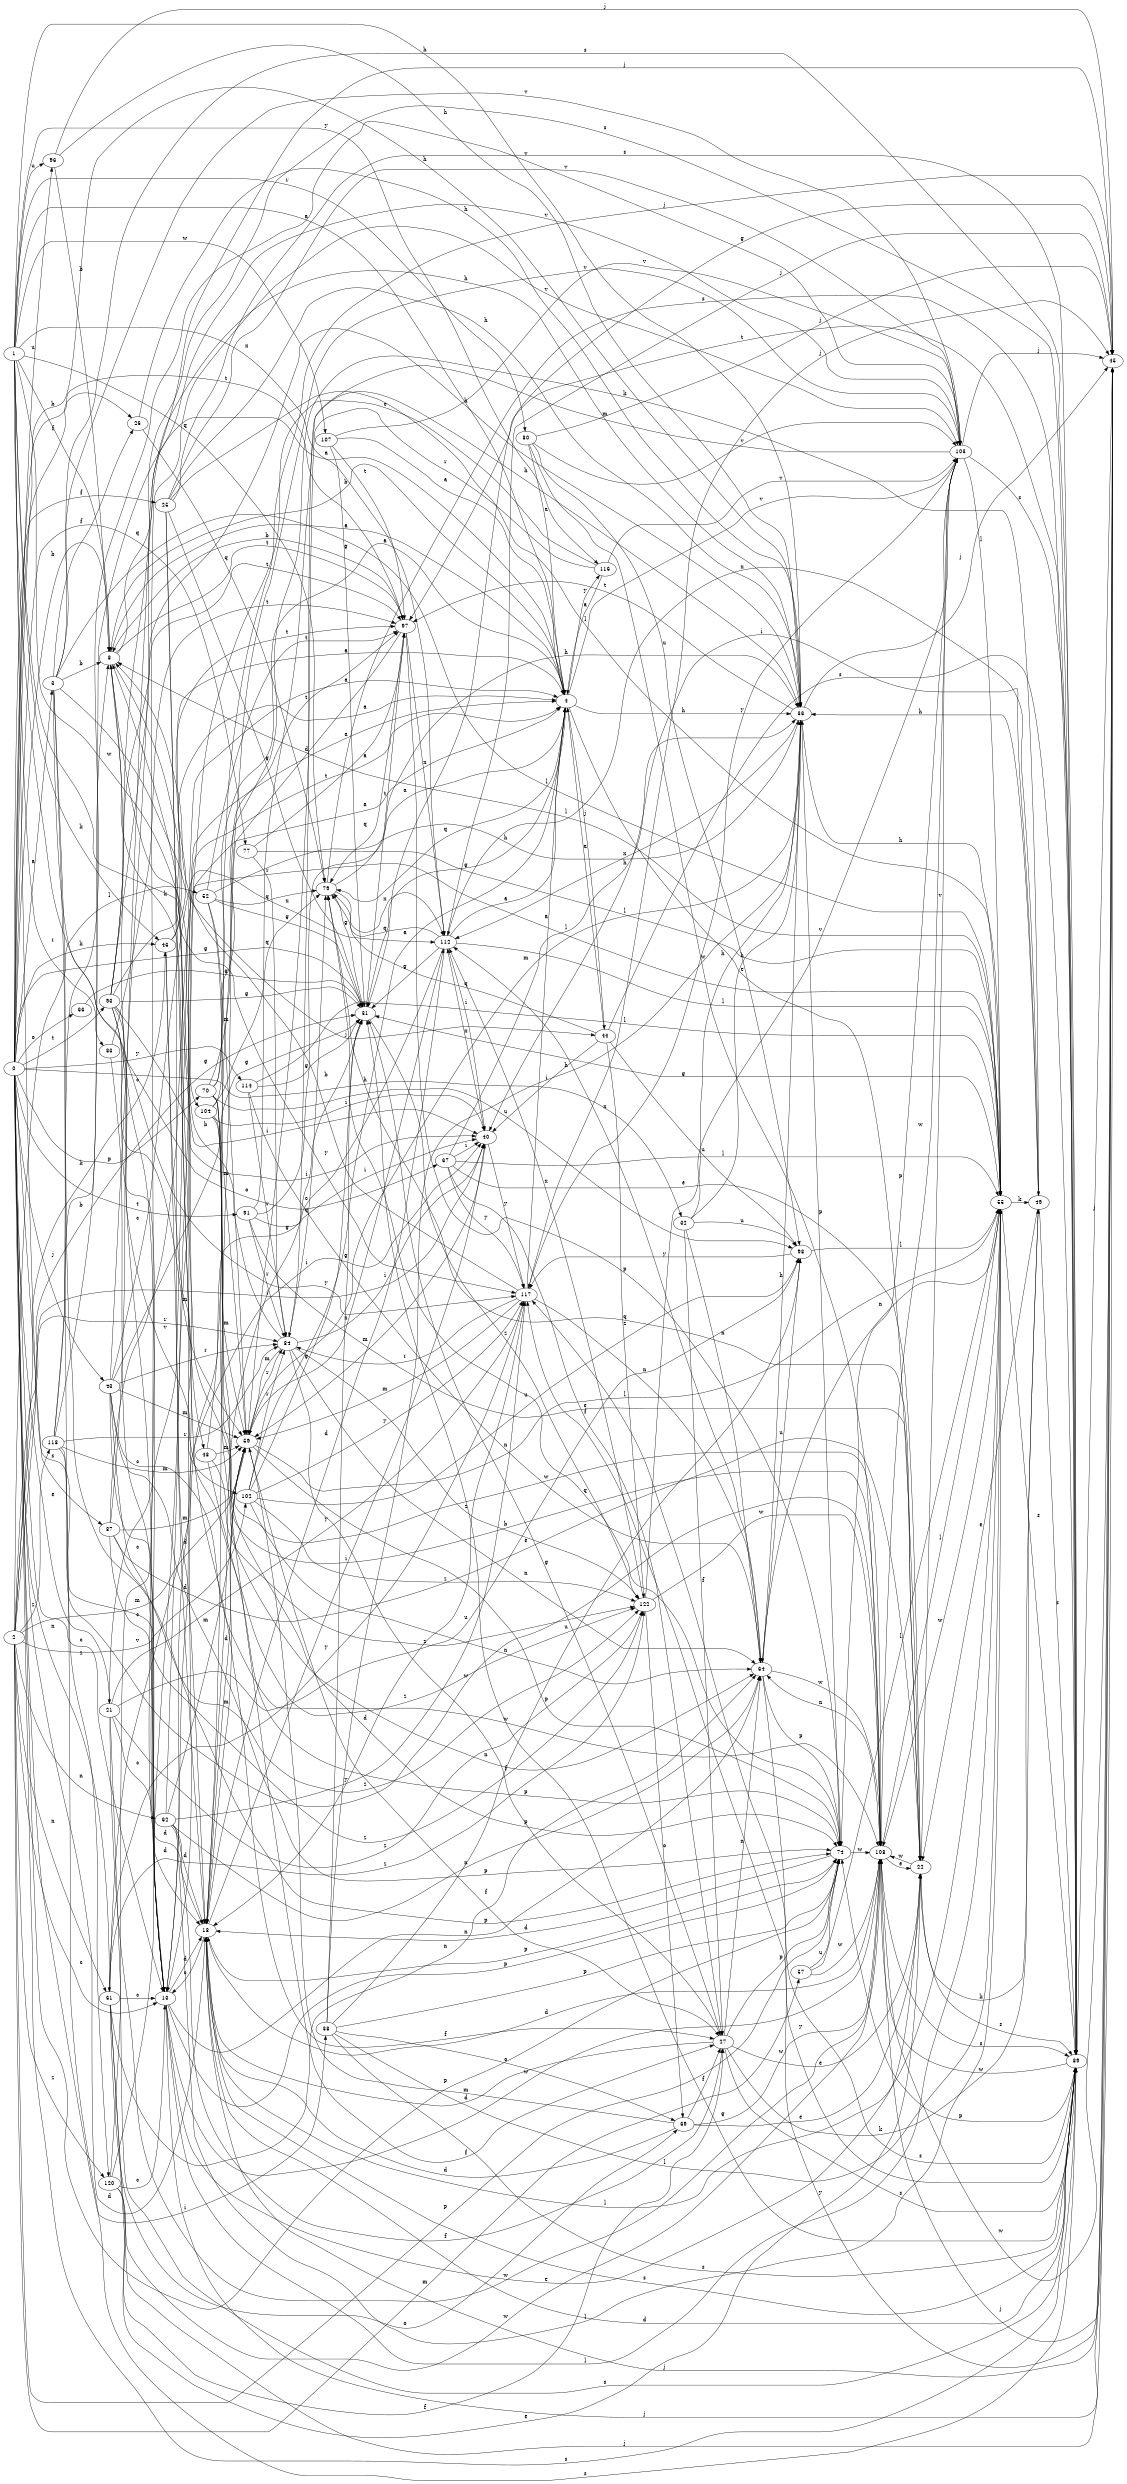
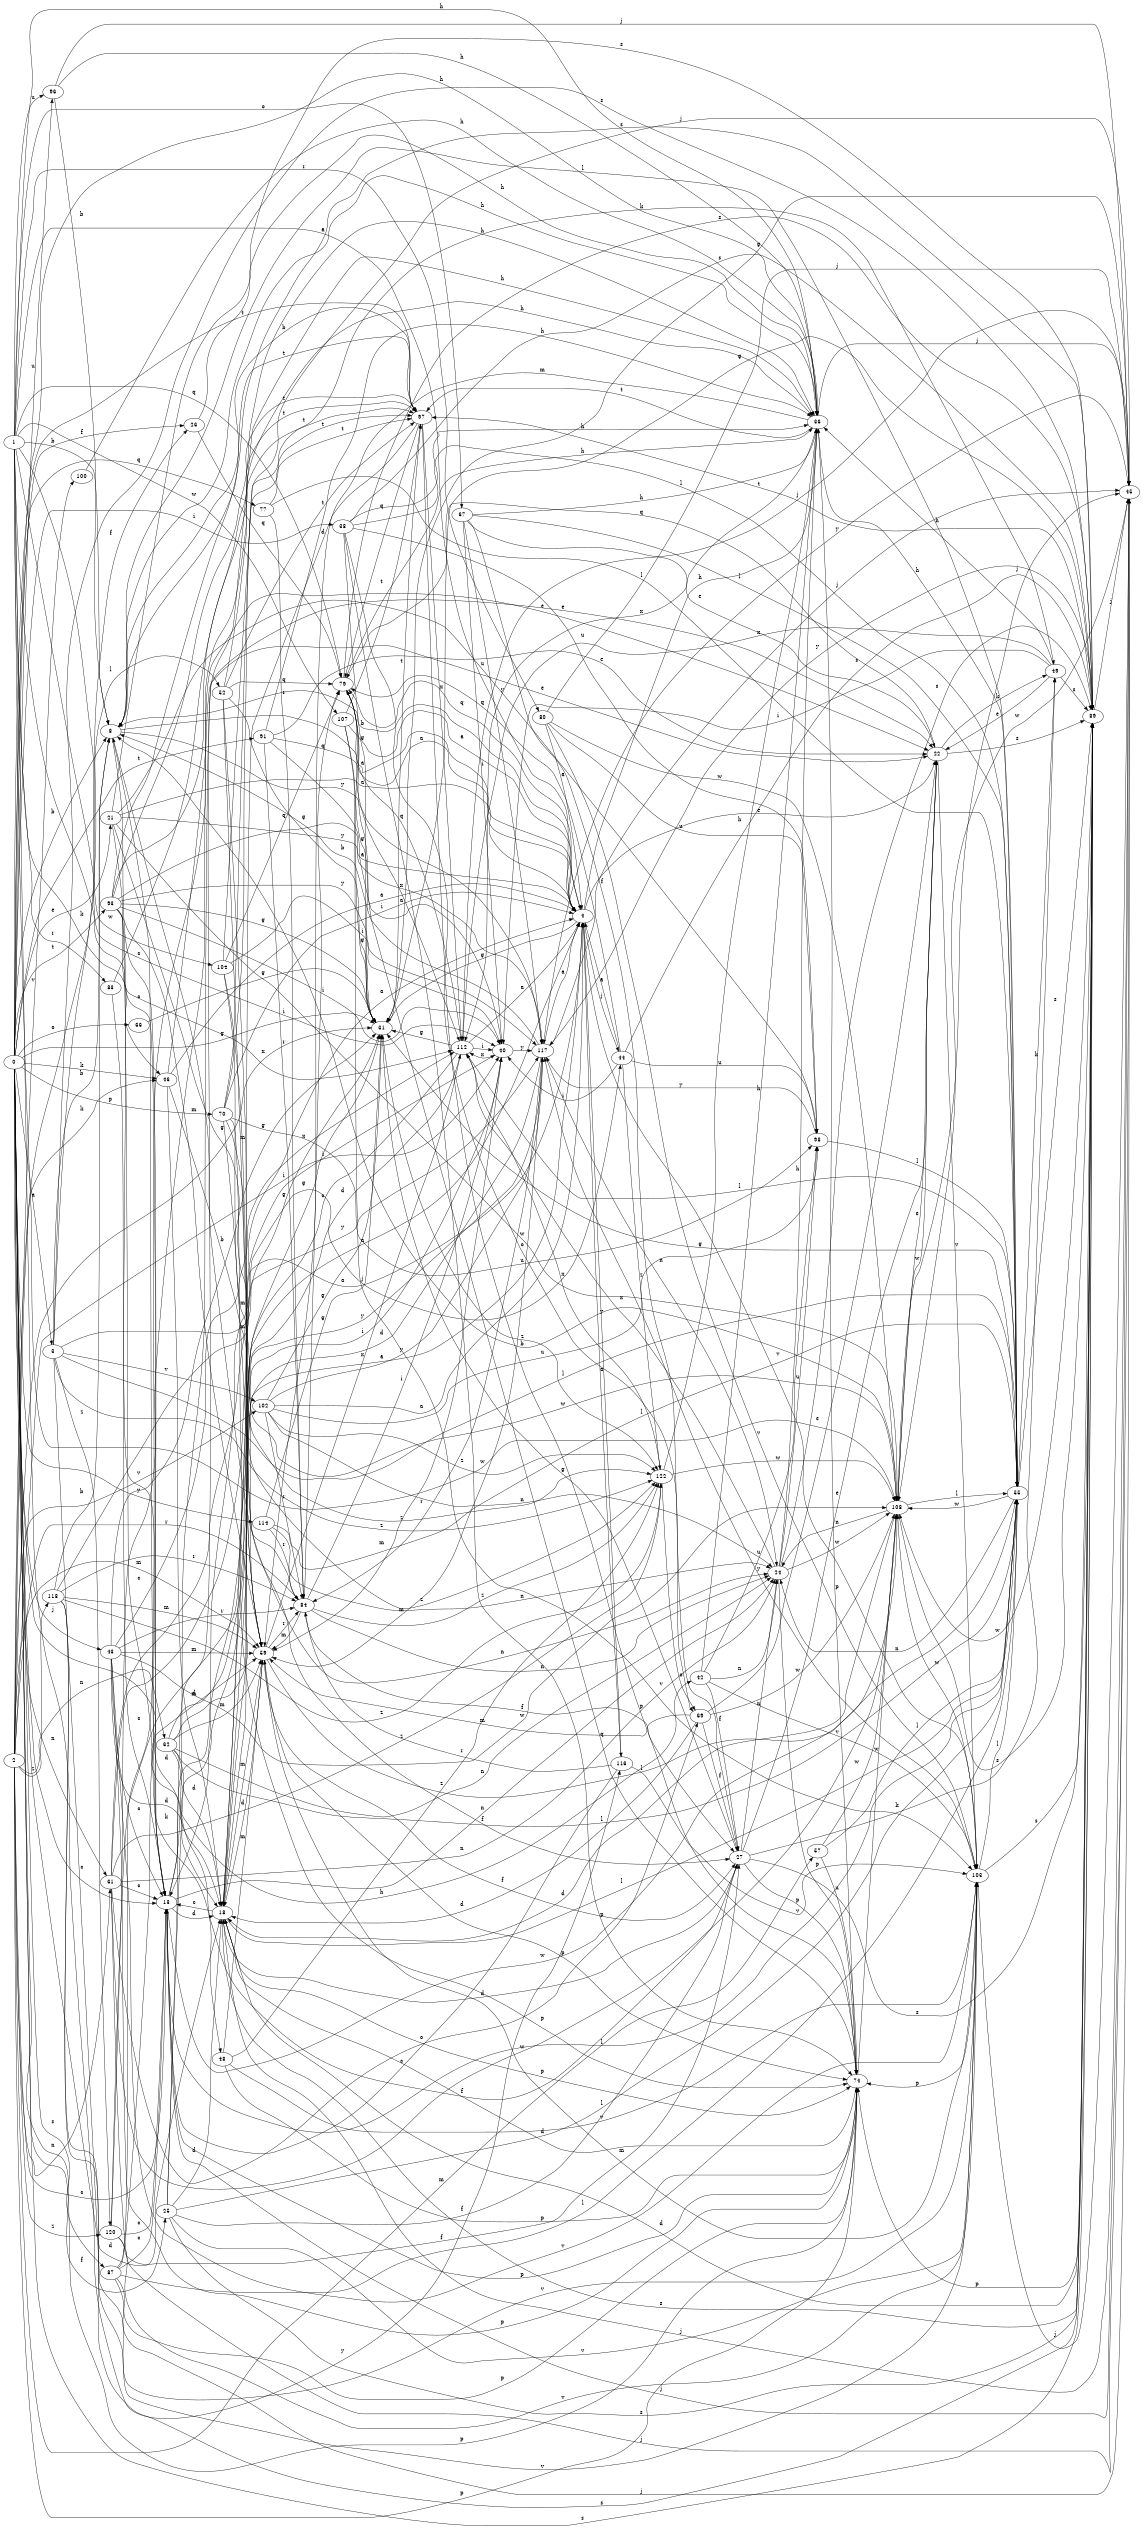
none -> (82, 476)
(684, 1223) -> (700, 1678)
(762, 1669) -> (778, 1573)
